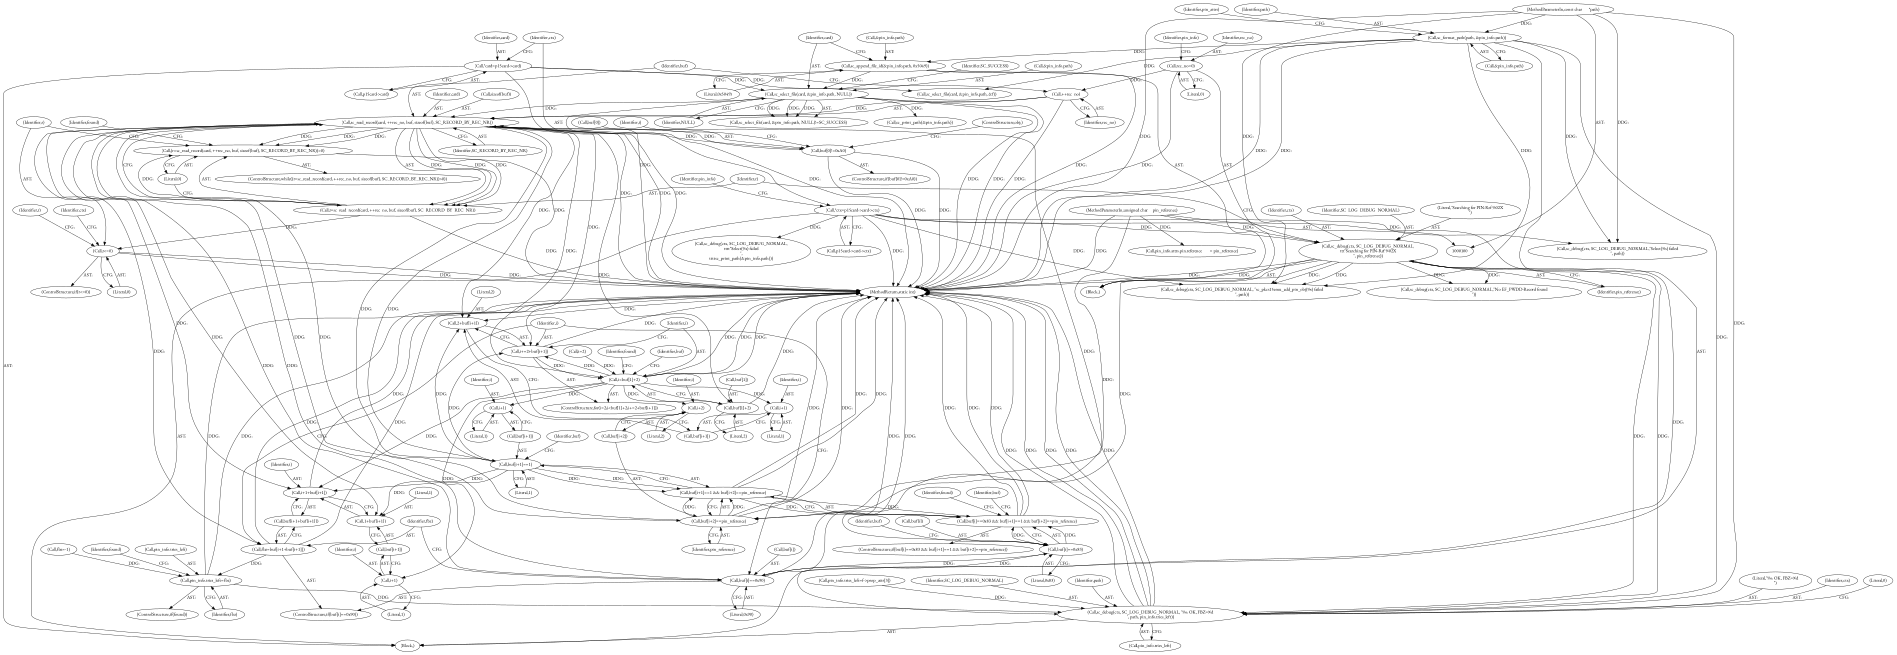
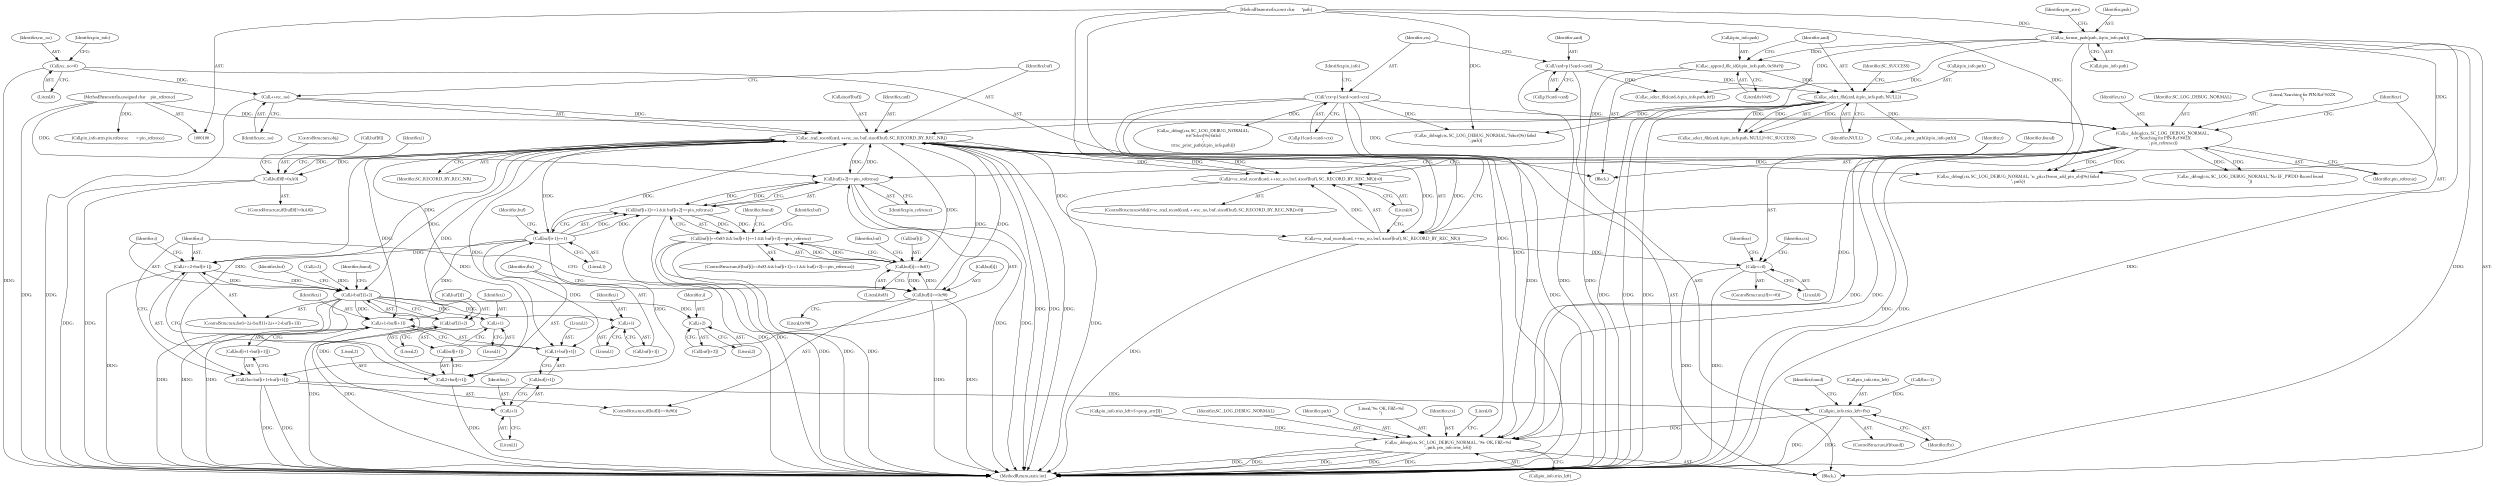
(674, 303) -> (699, 469)
(744, 599) -> none
